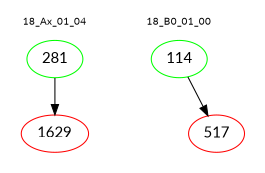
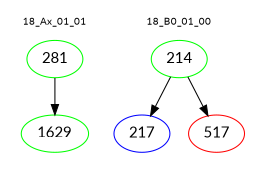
(55, 22) -> (55, 22)
(179, 59) -> (179, 59)
(55, 134) -> (55, 134)
none -> (142, 134)
